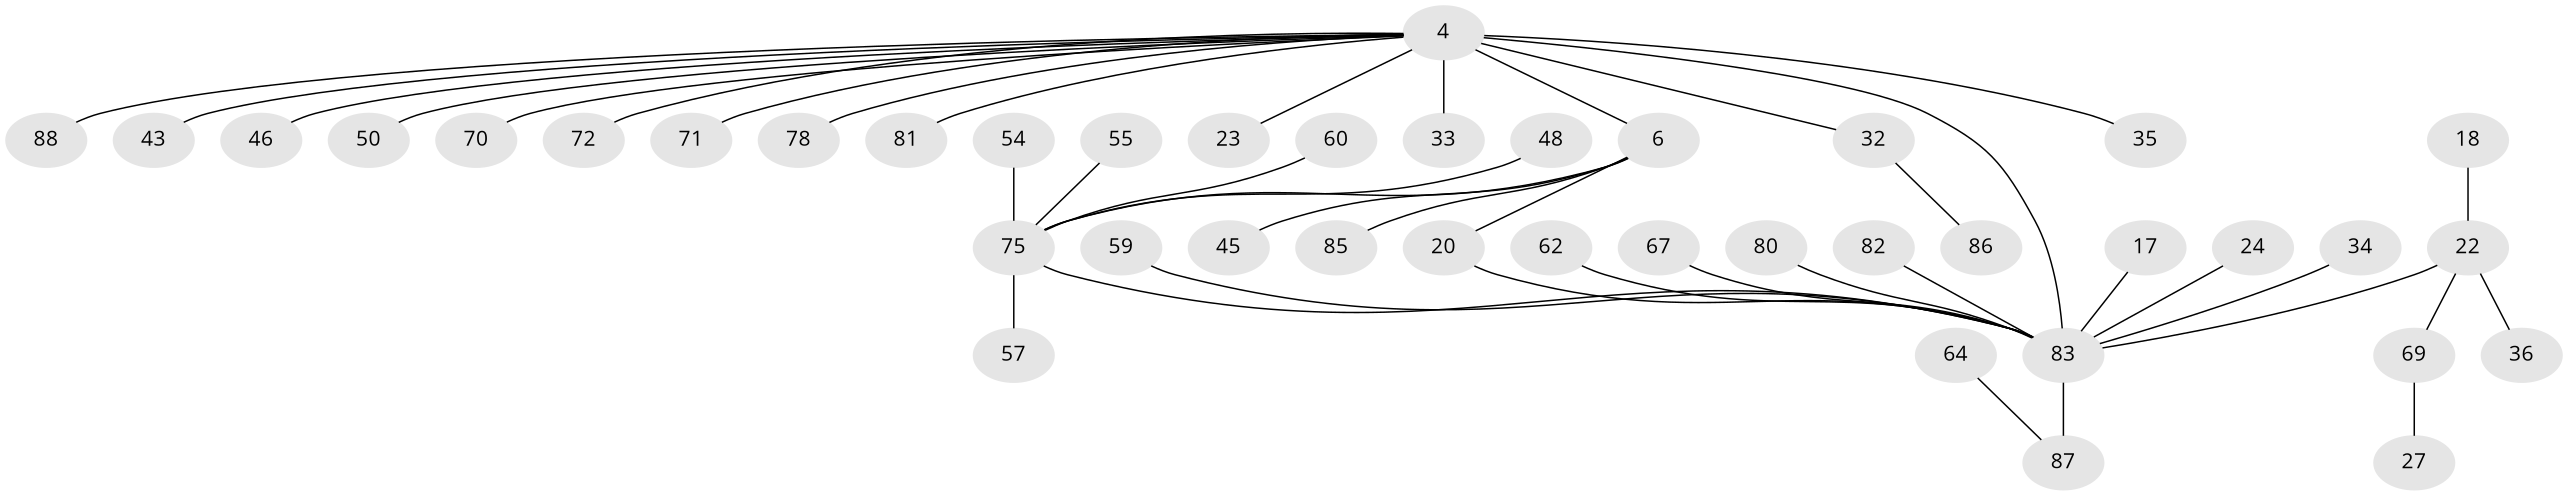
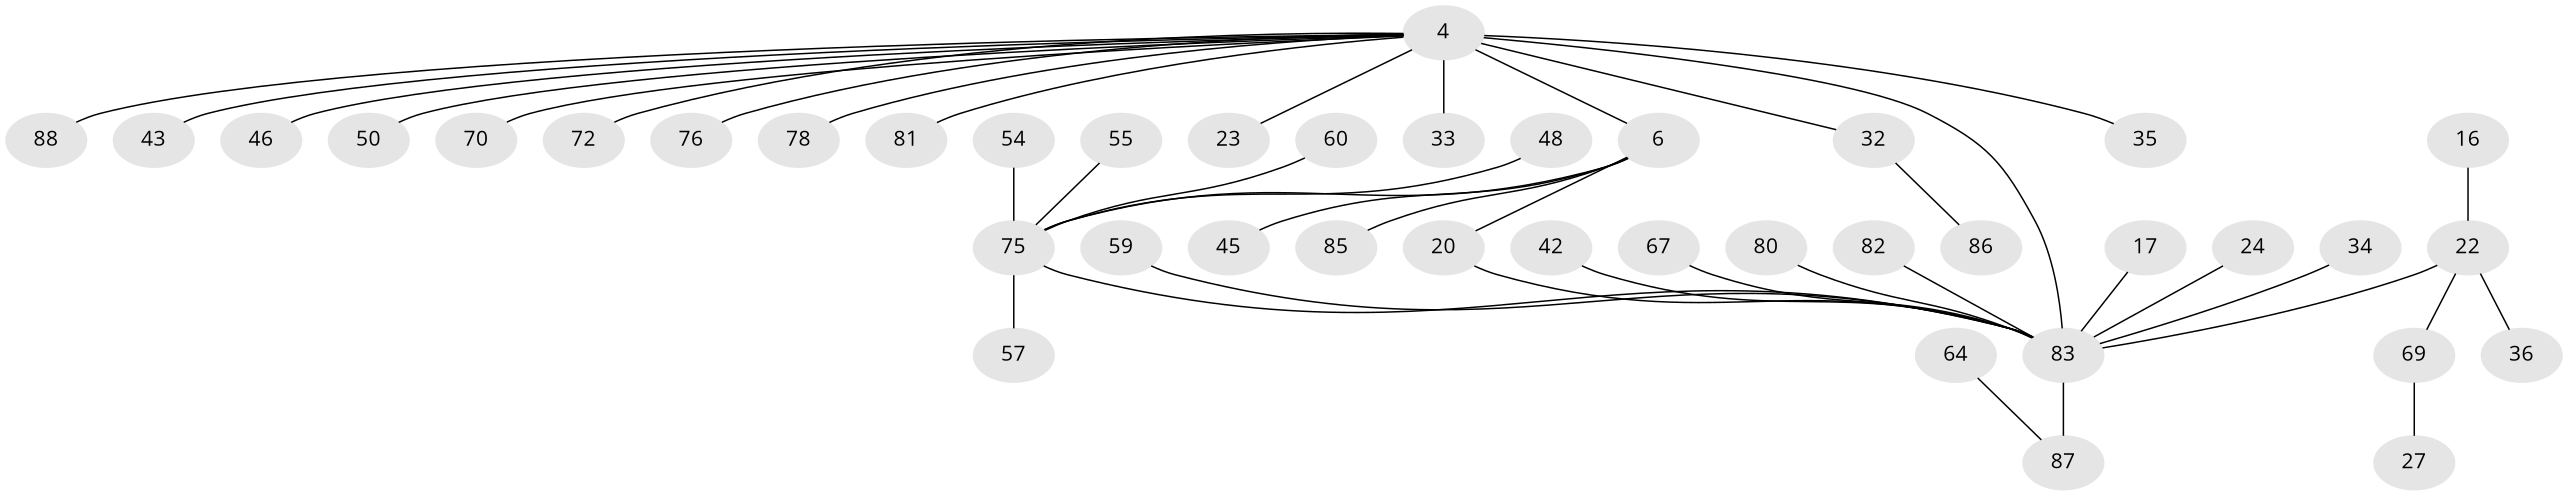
(691, 140) -> (691, 140)
(2468, 140) -> (2468, 140)
(1551, 248) -> (1551, 248)
